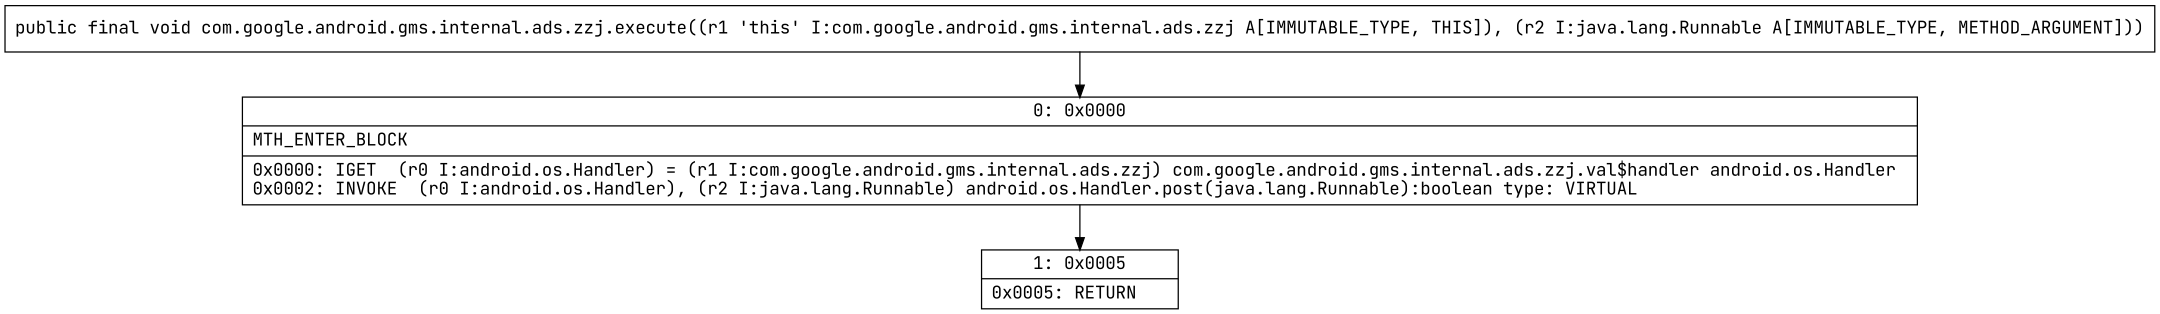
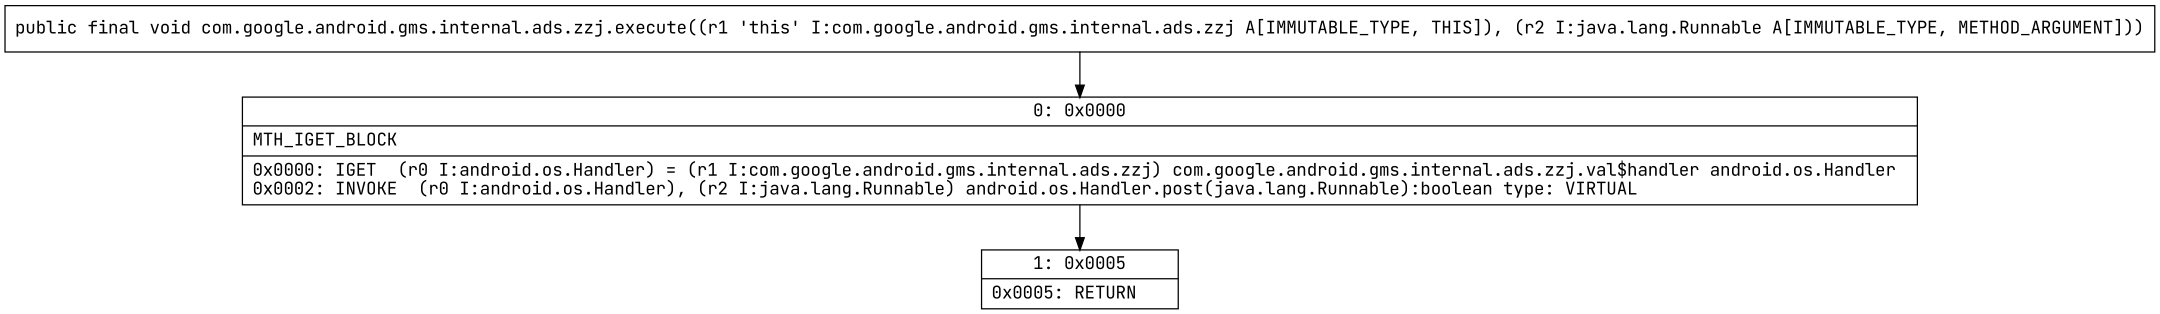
(330, 140) -> (325, 140)
